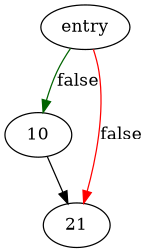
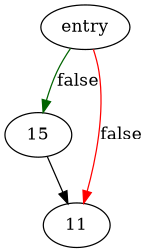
(38, 135) -> (38, 135)
(77, 225) -> (77, 225)
